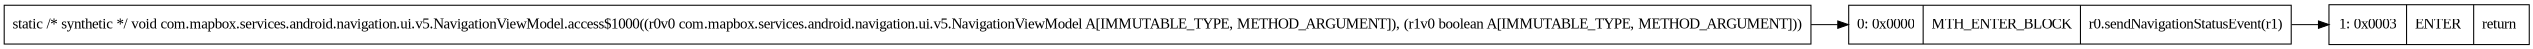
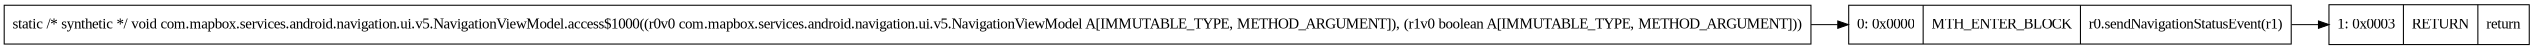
(2438, 24) -> (2441, 24)
